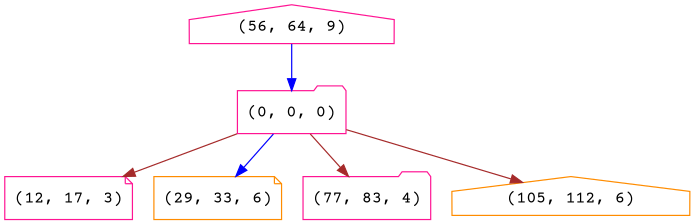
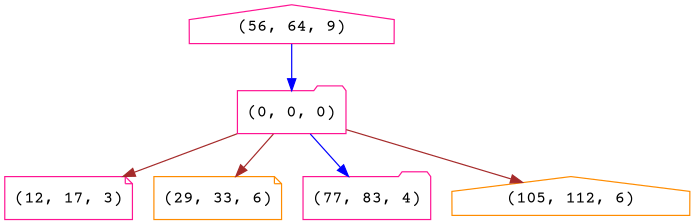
(259, 151) -> (259, 151)
(325, 151) -> (325, 151)
